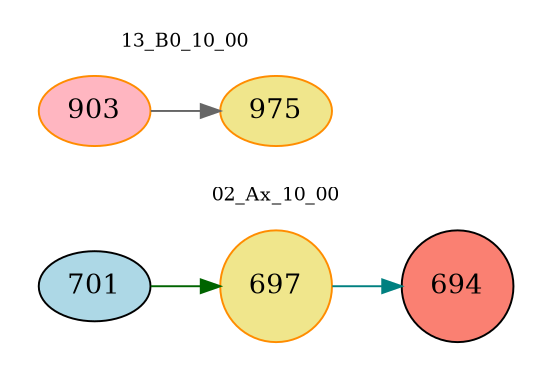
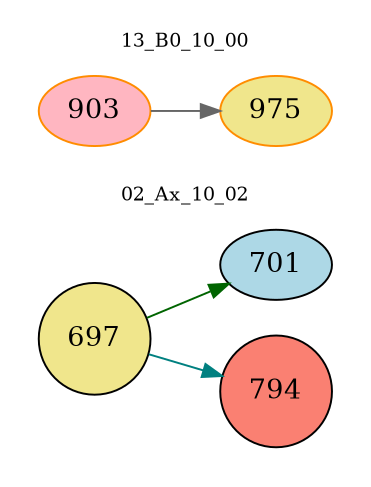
(276, 196) -> (185, 196)
(176, 286) -> (179, 305)
(276, 286) -> (95, 339)
(458, 286) -> (276, 391)
